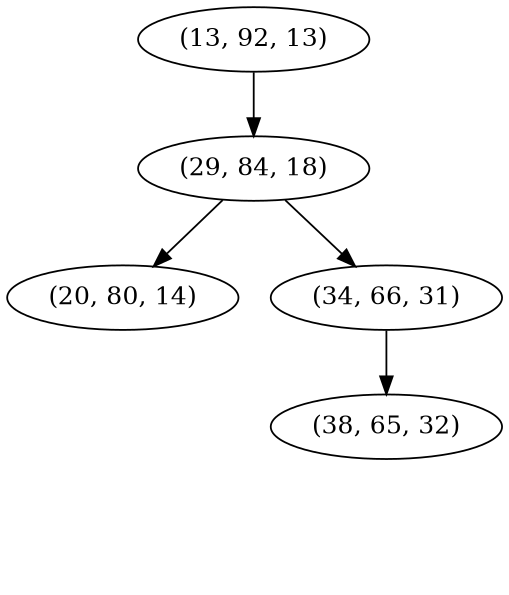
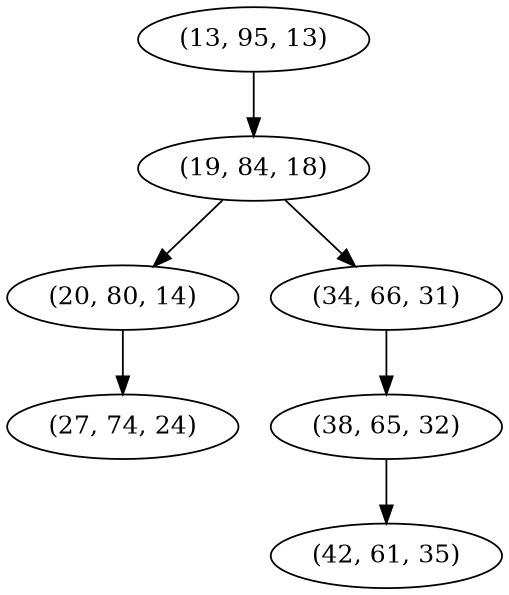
(254, 39) -> (254, 39)
(254, 169) -> (254, 169)
none -> (123, 427)
none -> (386, 556)
